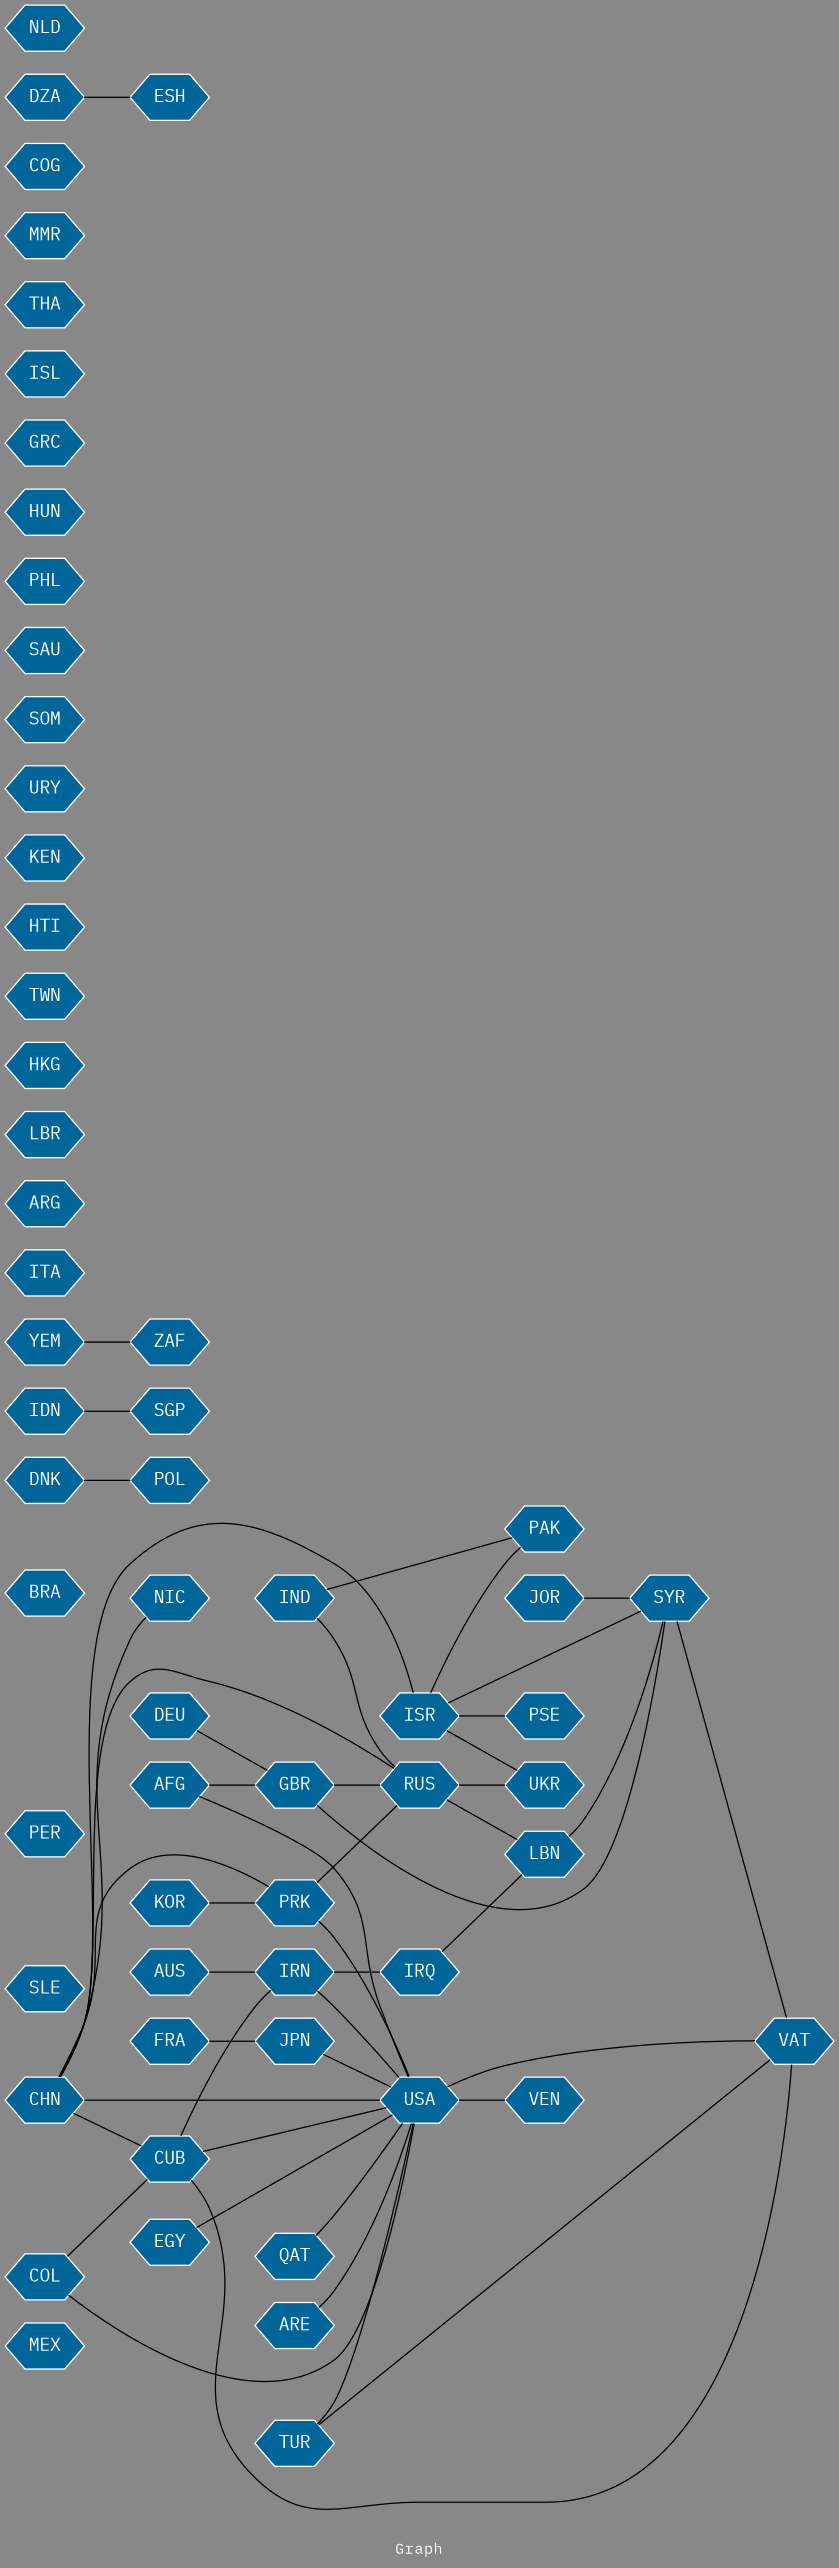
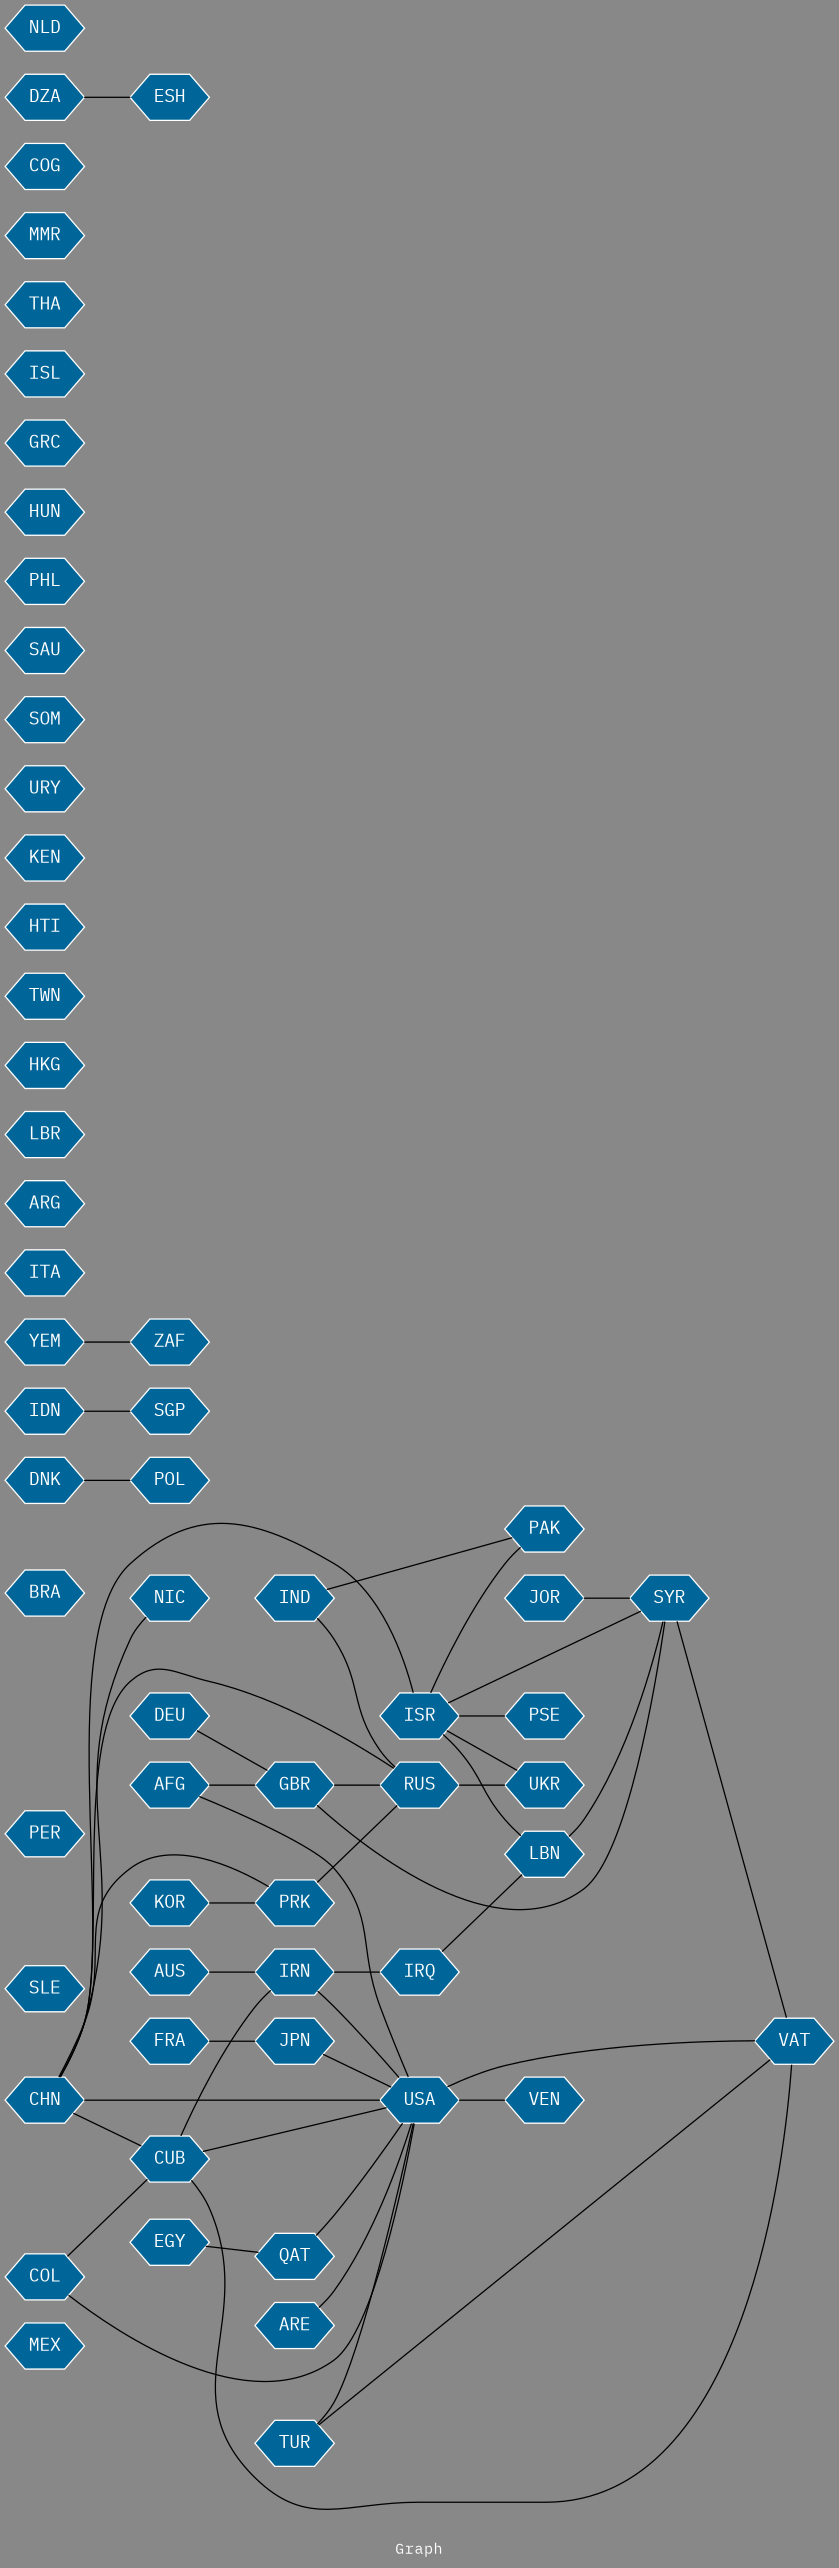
(482, 1820) -> (477, 1777)
(364, 1983) -> none
(295, 2171) -> (232, 2249)
